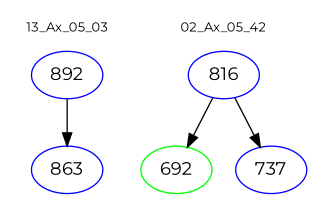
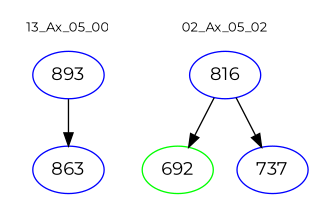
(68, 28) -> (68, 28)
(224, 28) -> (225, 28)
(67, 75) -> (68, 75)
